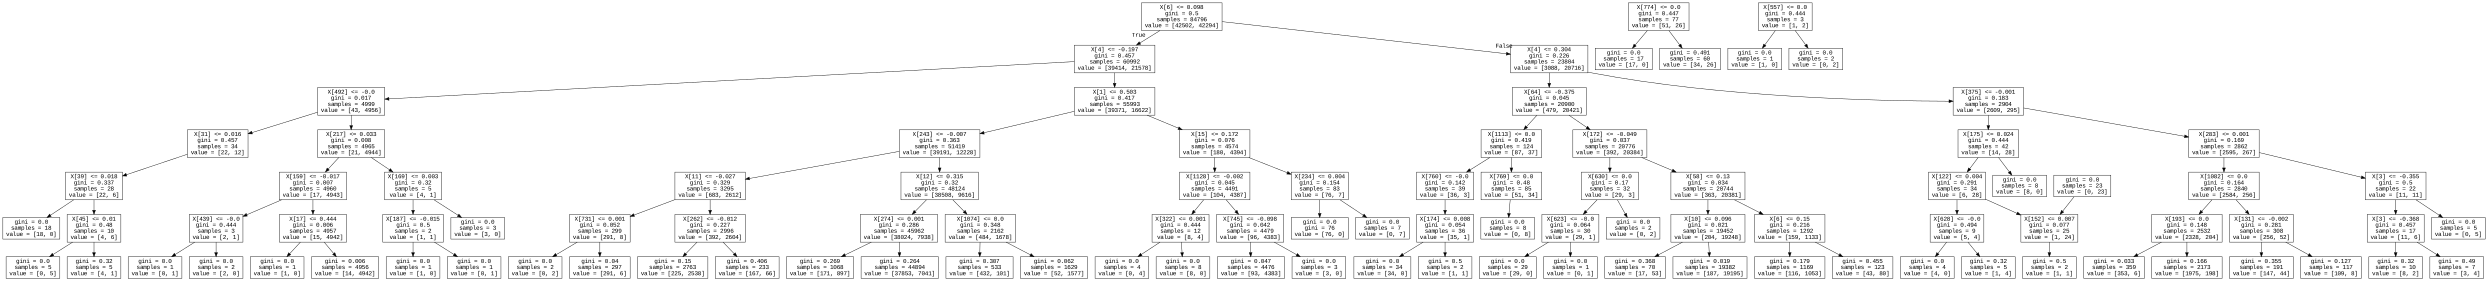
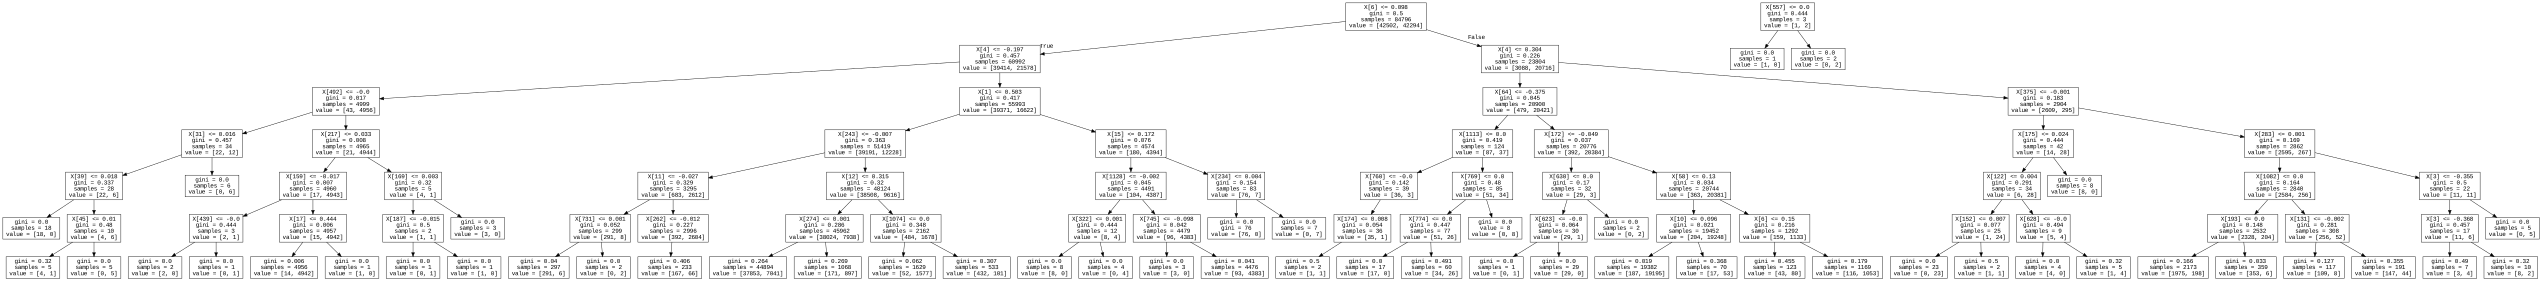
none -> (212, 186)
(2068, 204) -> (1949, 248)
none -> (1458, 206)
(1508, 228) -> (1495, 228)
(673, 268) -> none
(1251, 268) -> (1235, 268)
(1382, 268) -> none
